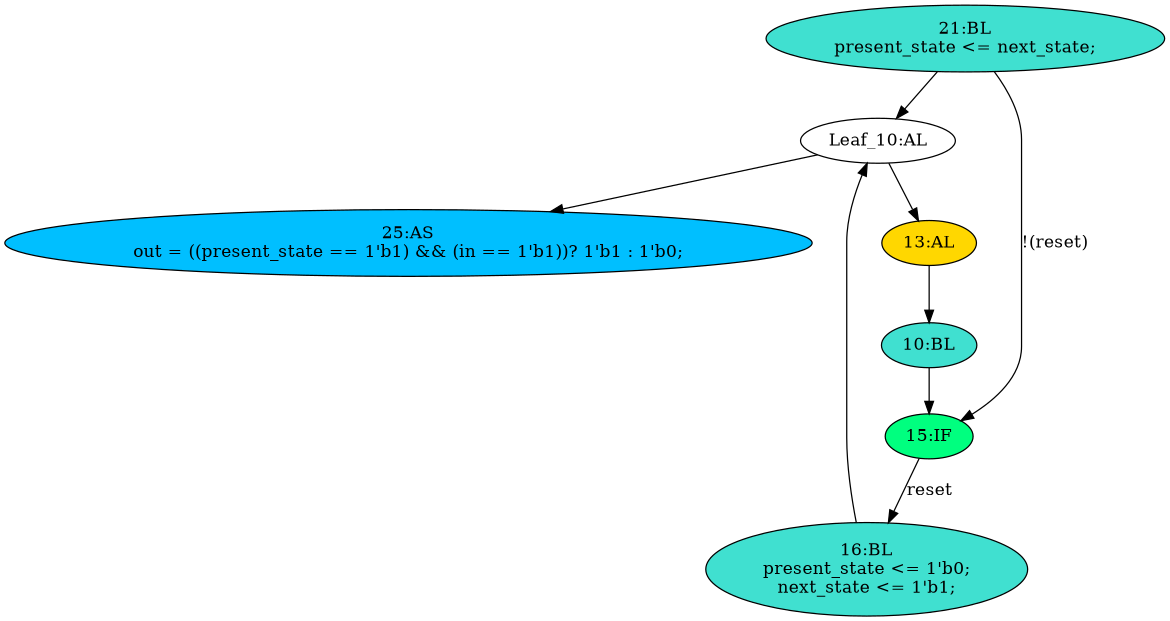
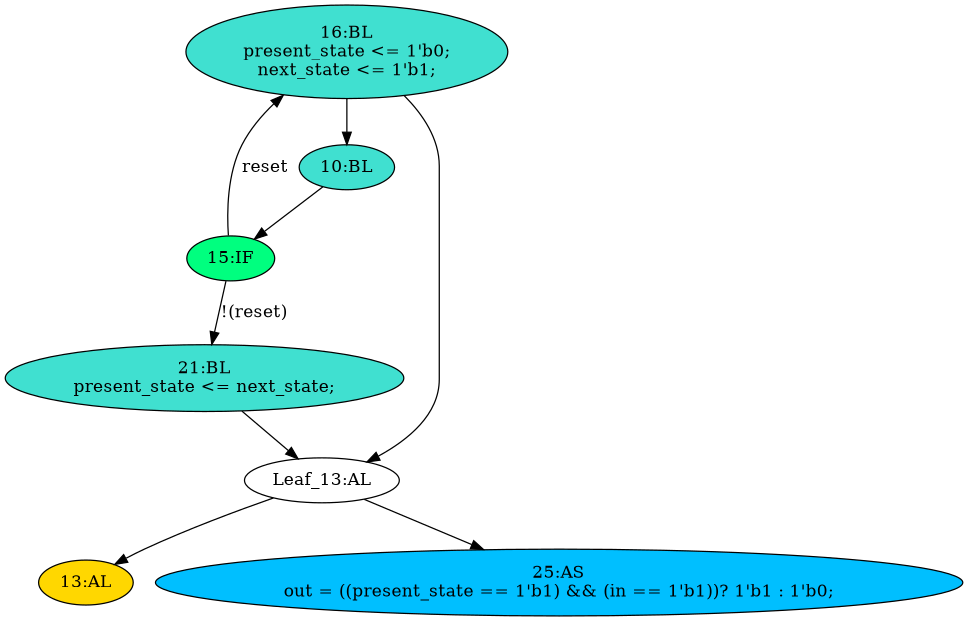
(878, 141) -> (322, 480)
(1022, 250) -> (220, 307)
(929, 288) -> (347, 115)
